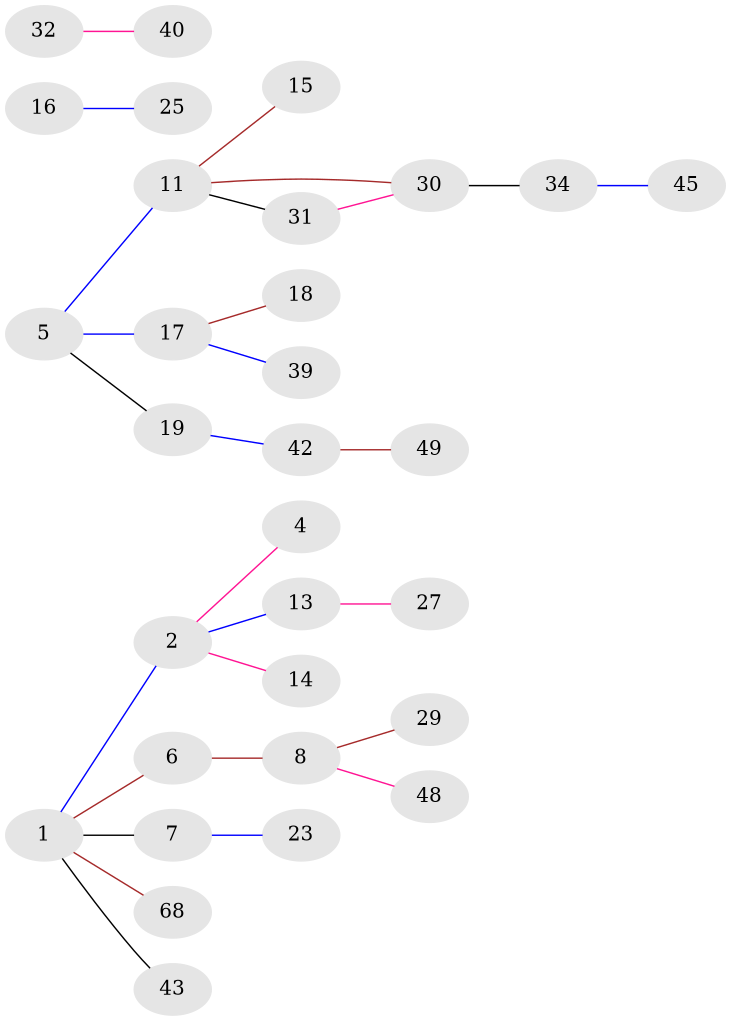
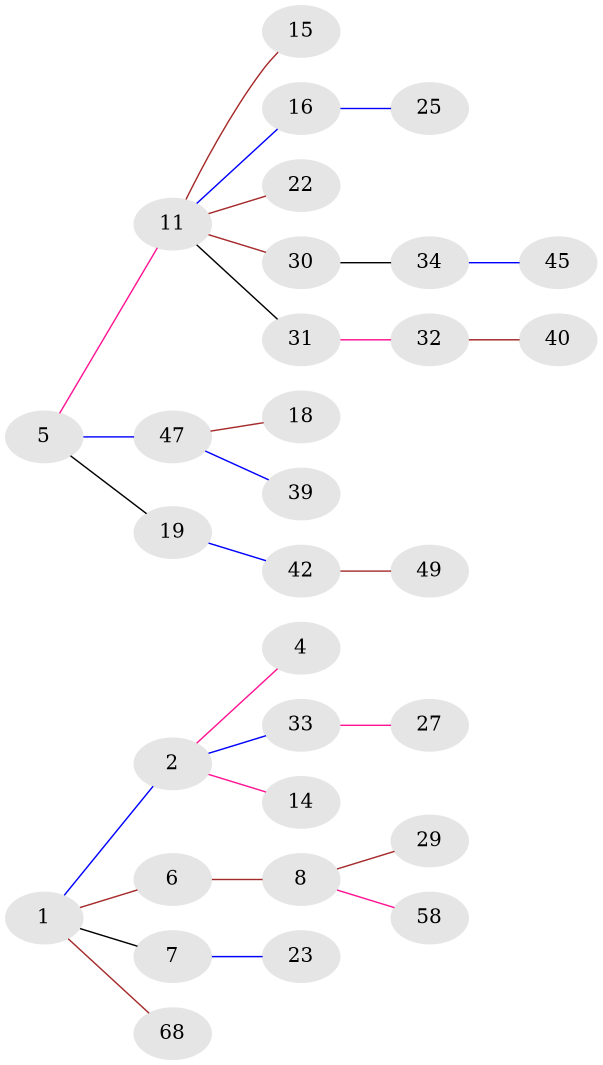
(109, 31) -> (494, 340)
none -> (237, 166)
none -> (301, 186)
(366, 202) -> (366, 340)
(109, 260) -> (108, 331)
(173, 334) -> (173, 437)
(301, 604) -> (301, 725)
(430, 797) -> (430, 918)
(173, 989) -> none
